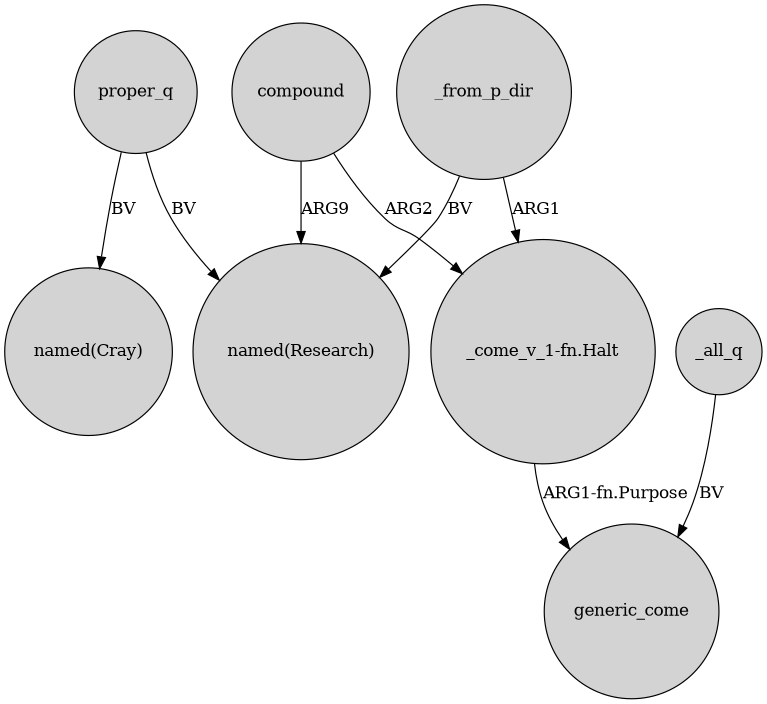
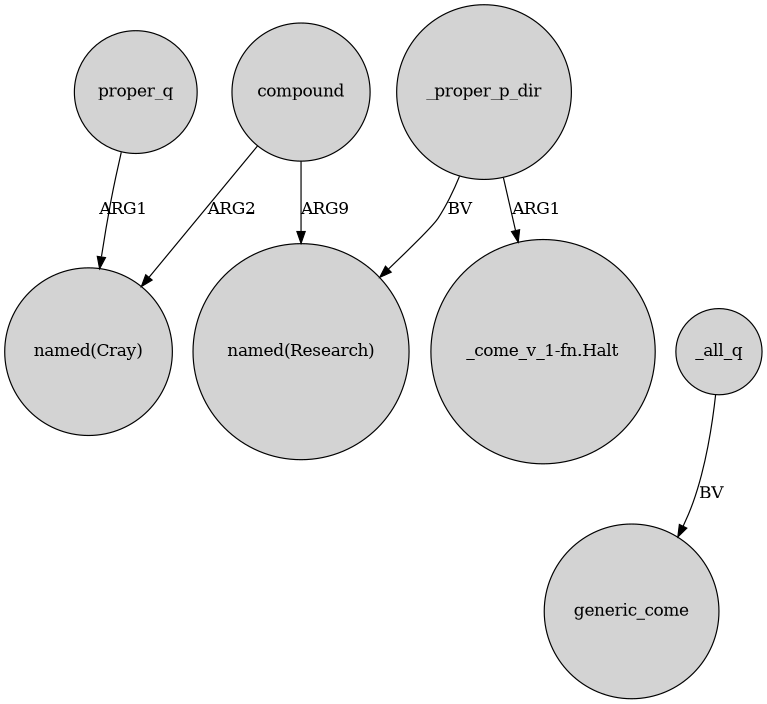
(484, 92) -> (484, 92)
(123, 210) -> (123, 210)
(170, 217) -> none
(385, 219) -> (203, 212)
(543, 504) -> none
